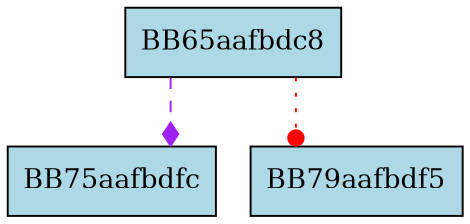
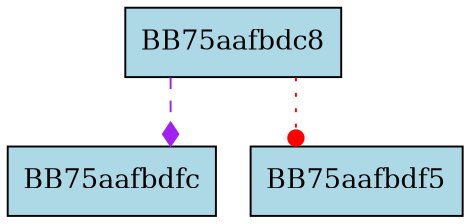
(233, 42) -> (233, 42)
(357, 181) -> (357, 181)
